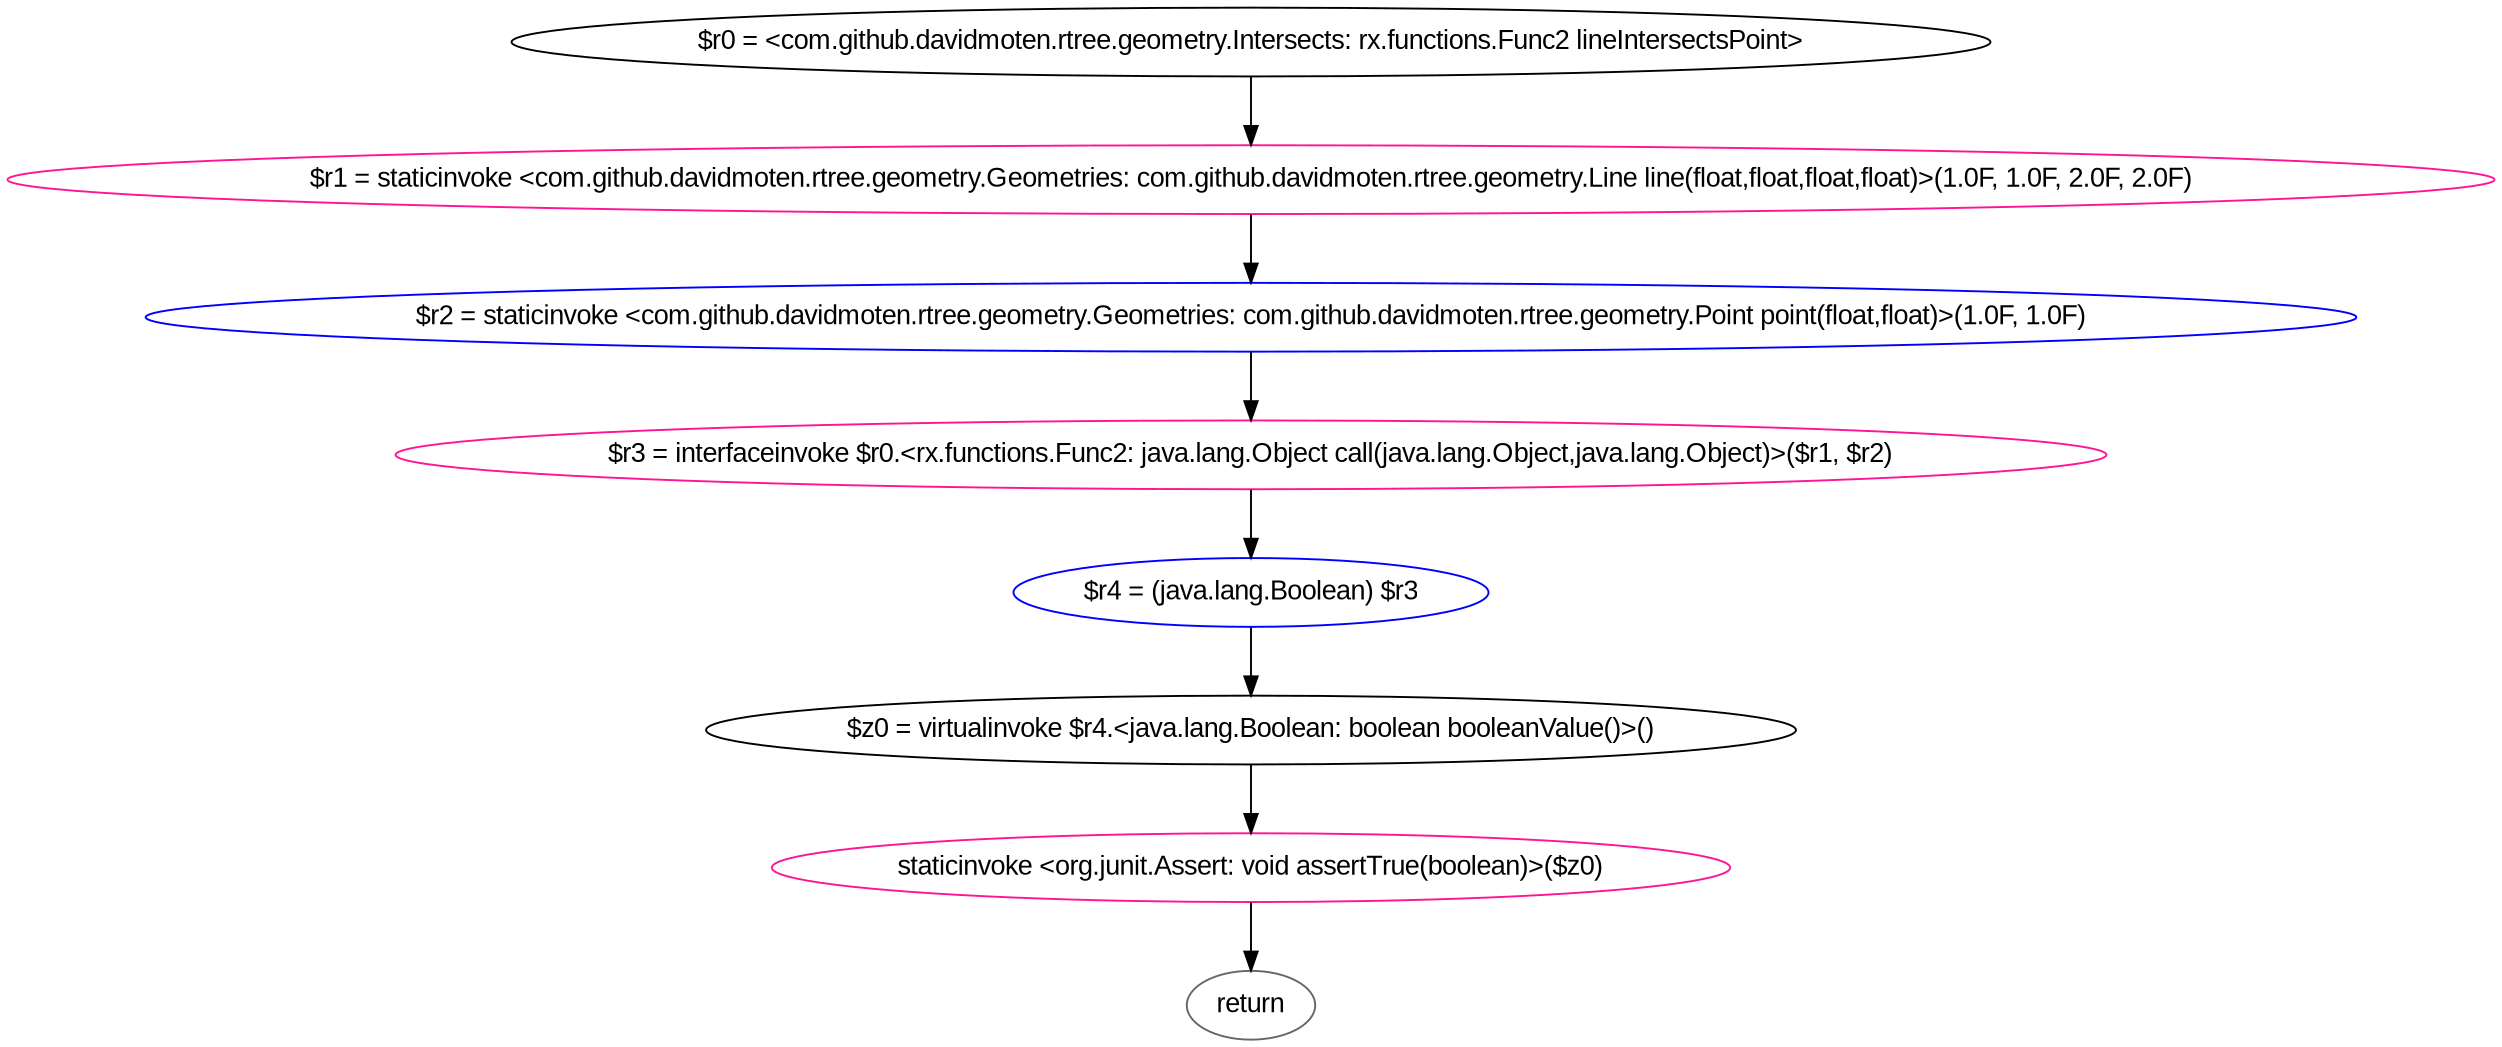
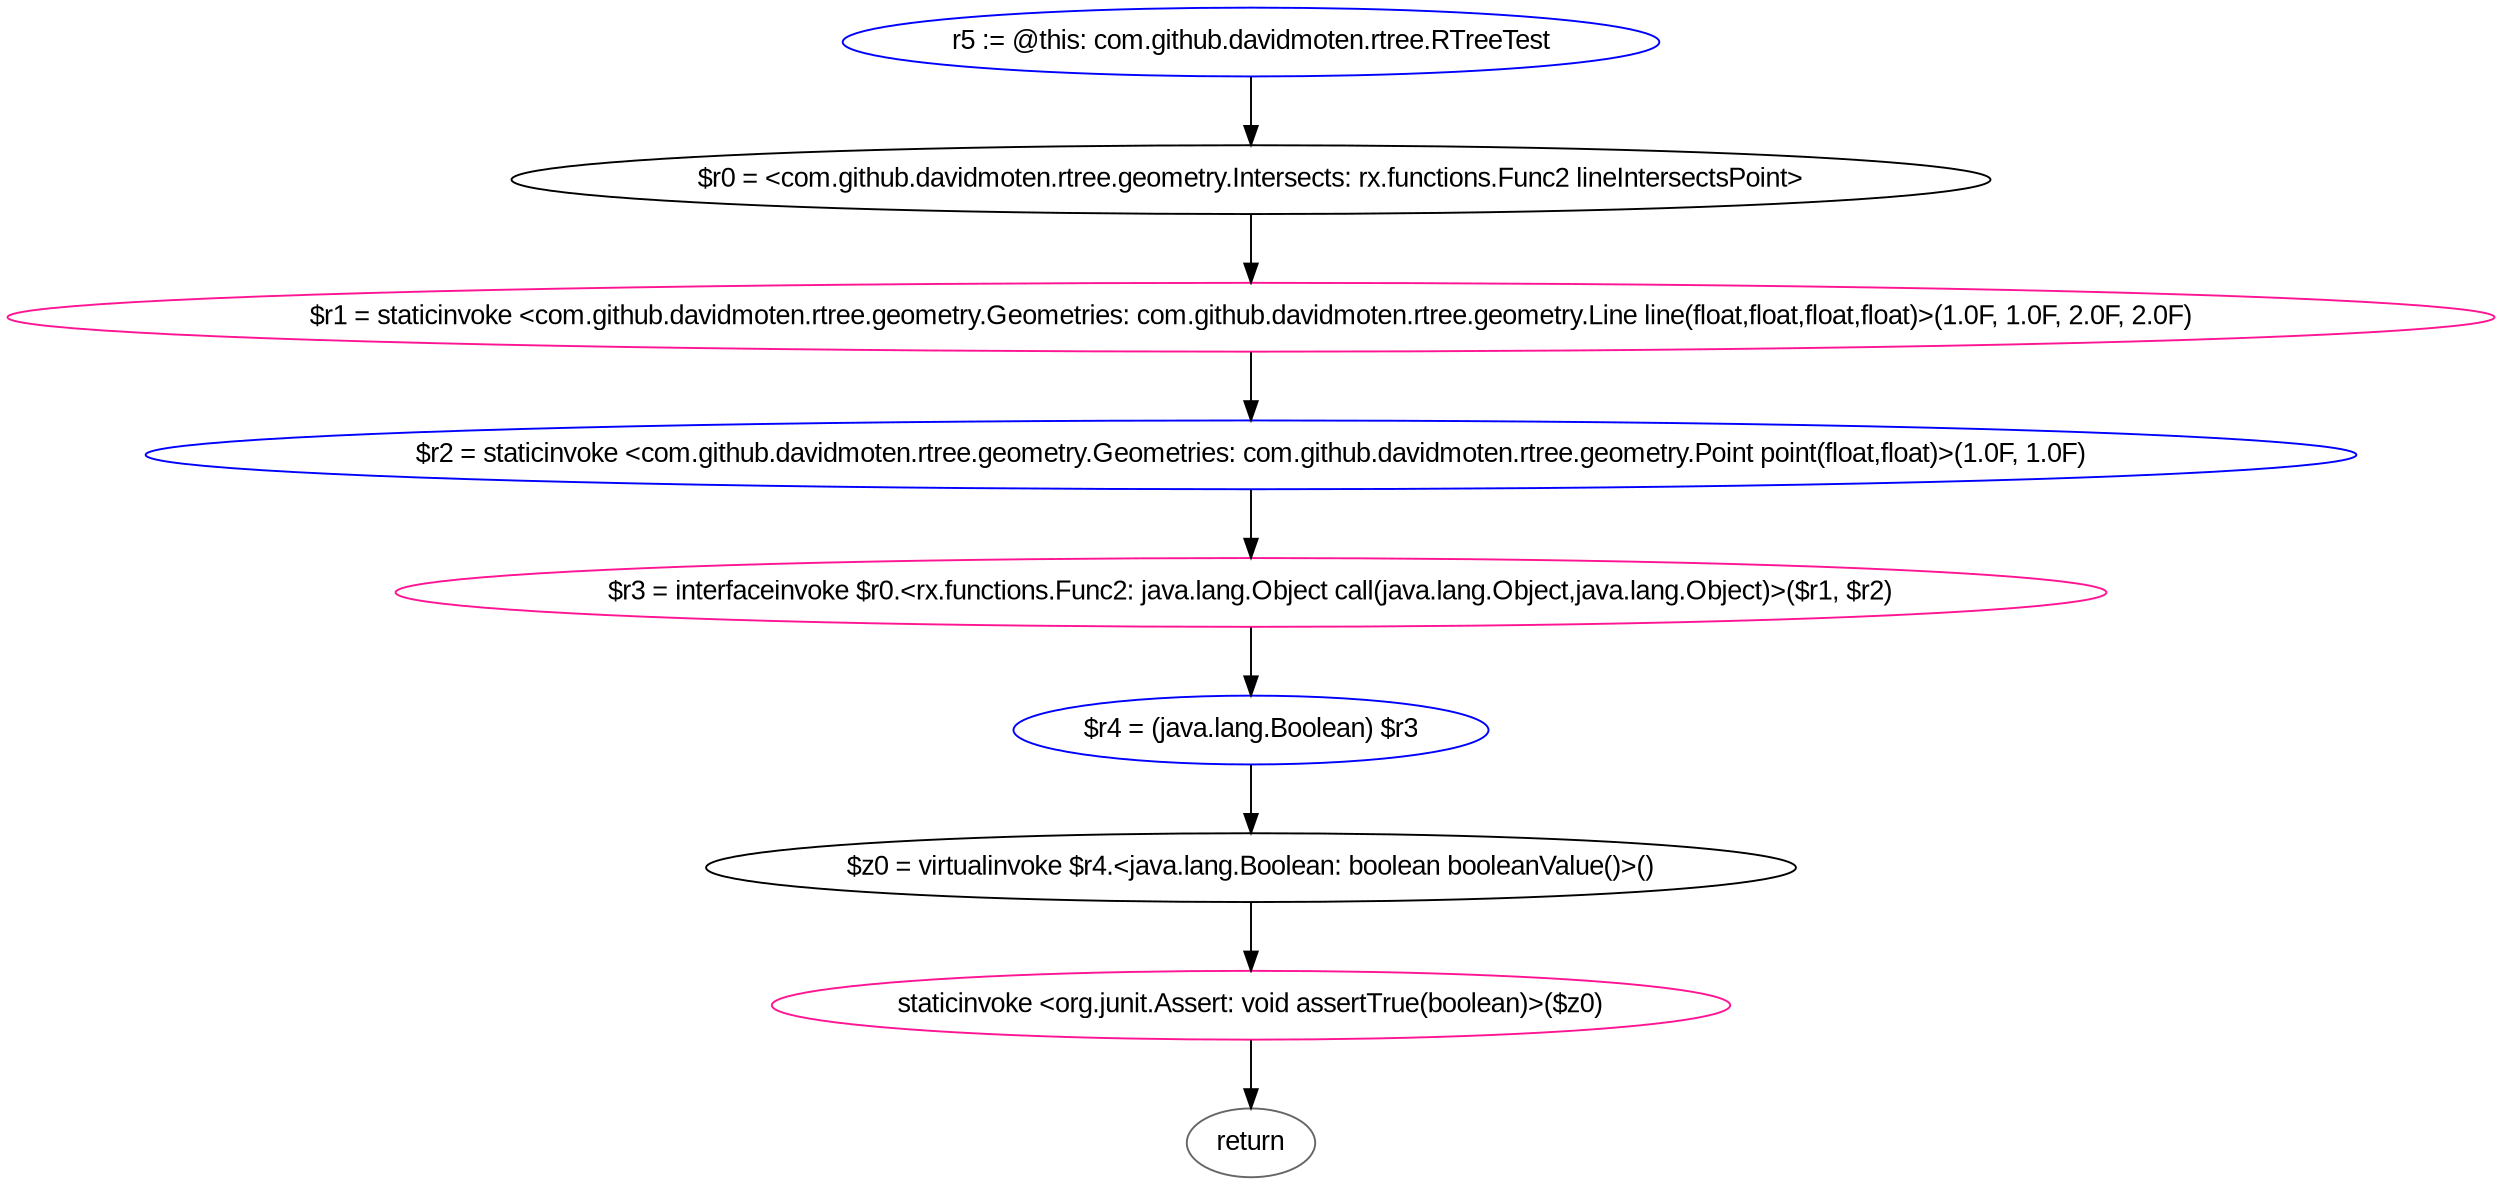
none -> (1251, 42)
